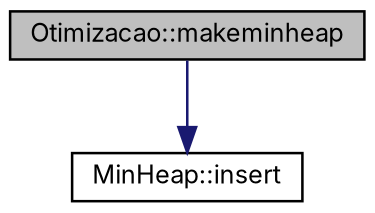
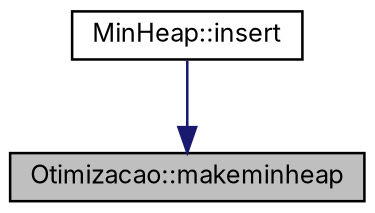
(187, 94) -> (187, 94)
